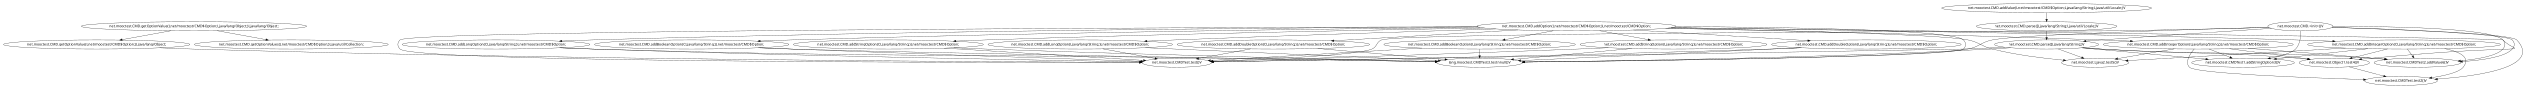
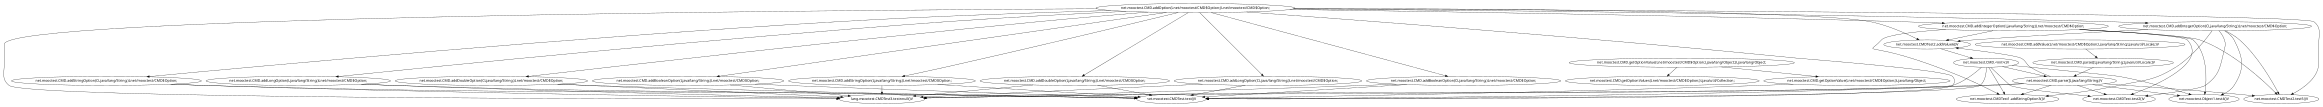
(2513, 41) -> (1956, 53)
(2095, 63) -> (2281, 99)
(2366, 71) -> (2089, 89)
